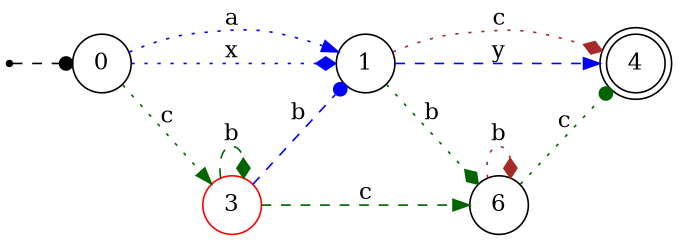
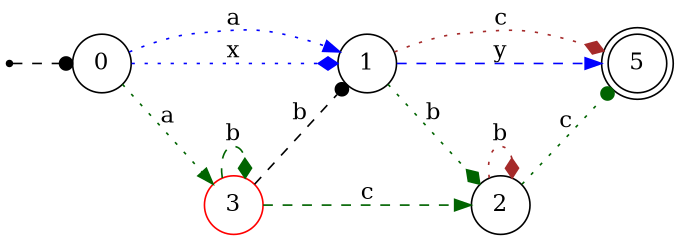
(636, 63) -> (637, 63)
(167, 116) -> (168, 116)
(294, 139) -> (296, 139)
(499, 205) -> (501, 205)
